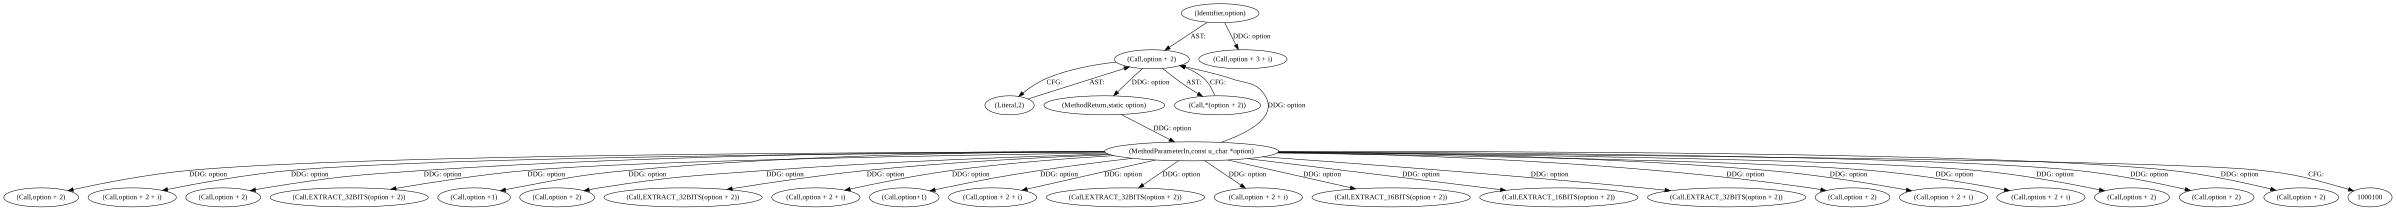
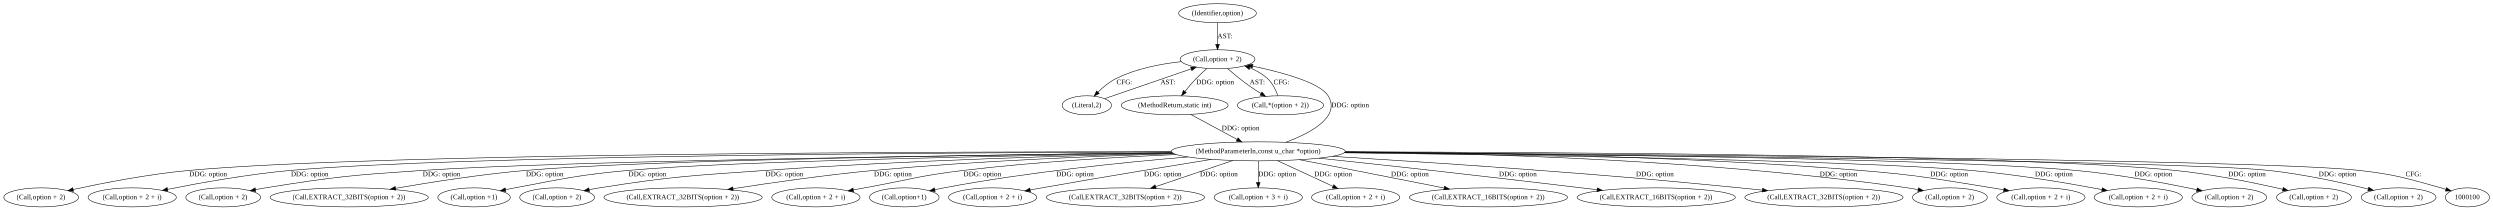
(1230, 34) -> (1258, 172)
(1104, 105) -> (1175, 105)
